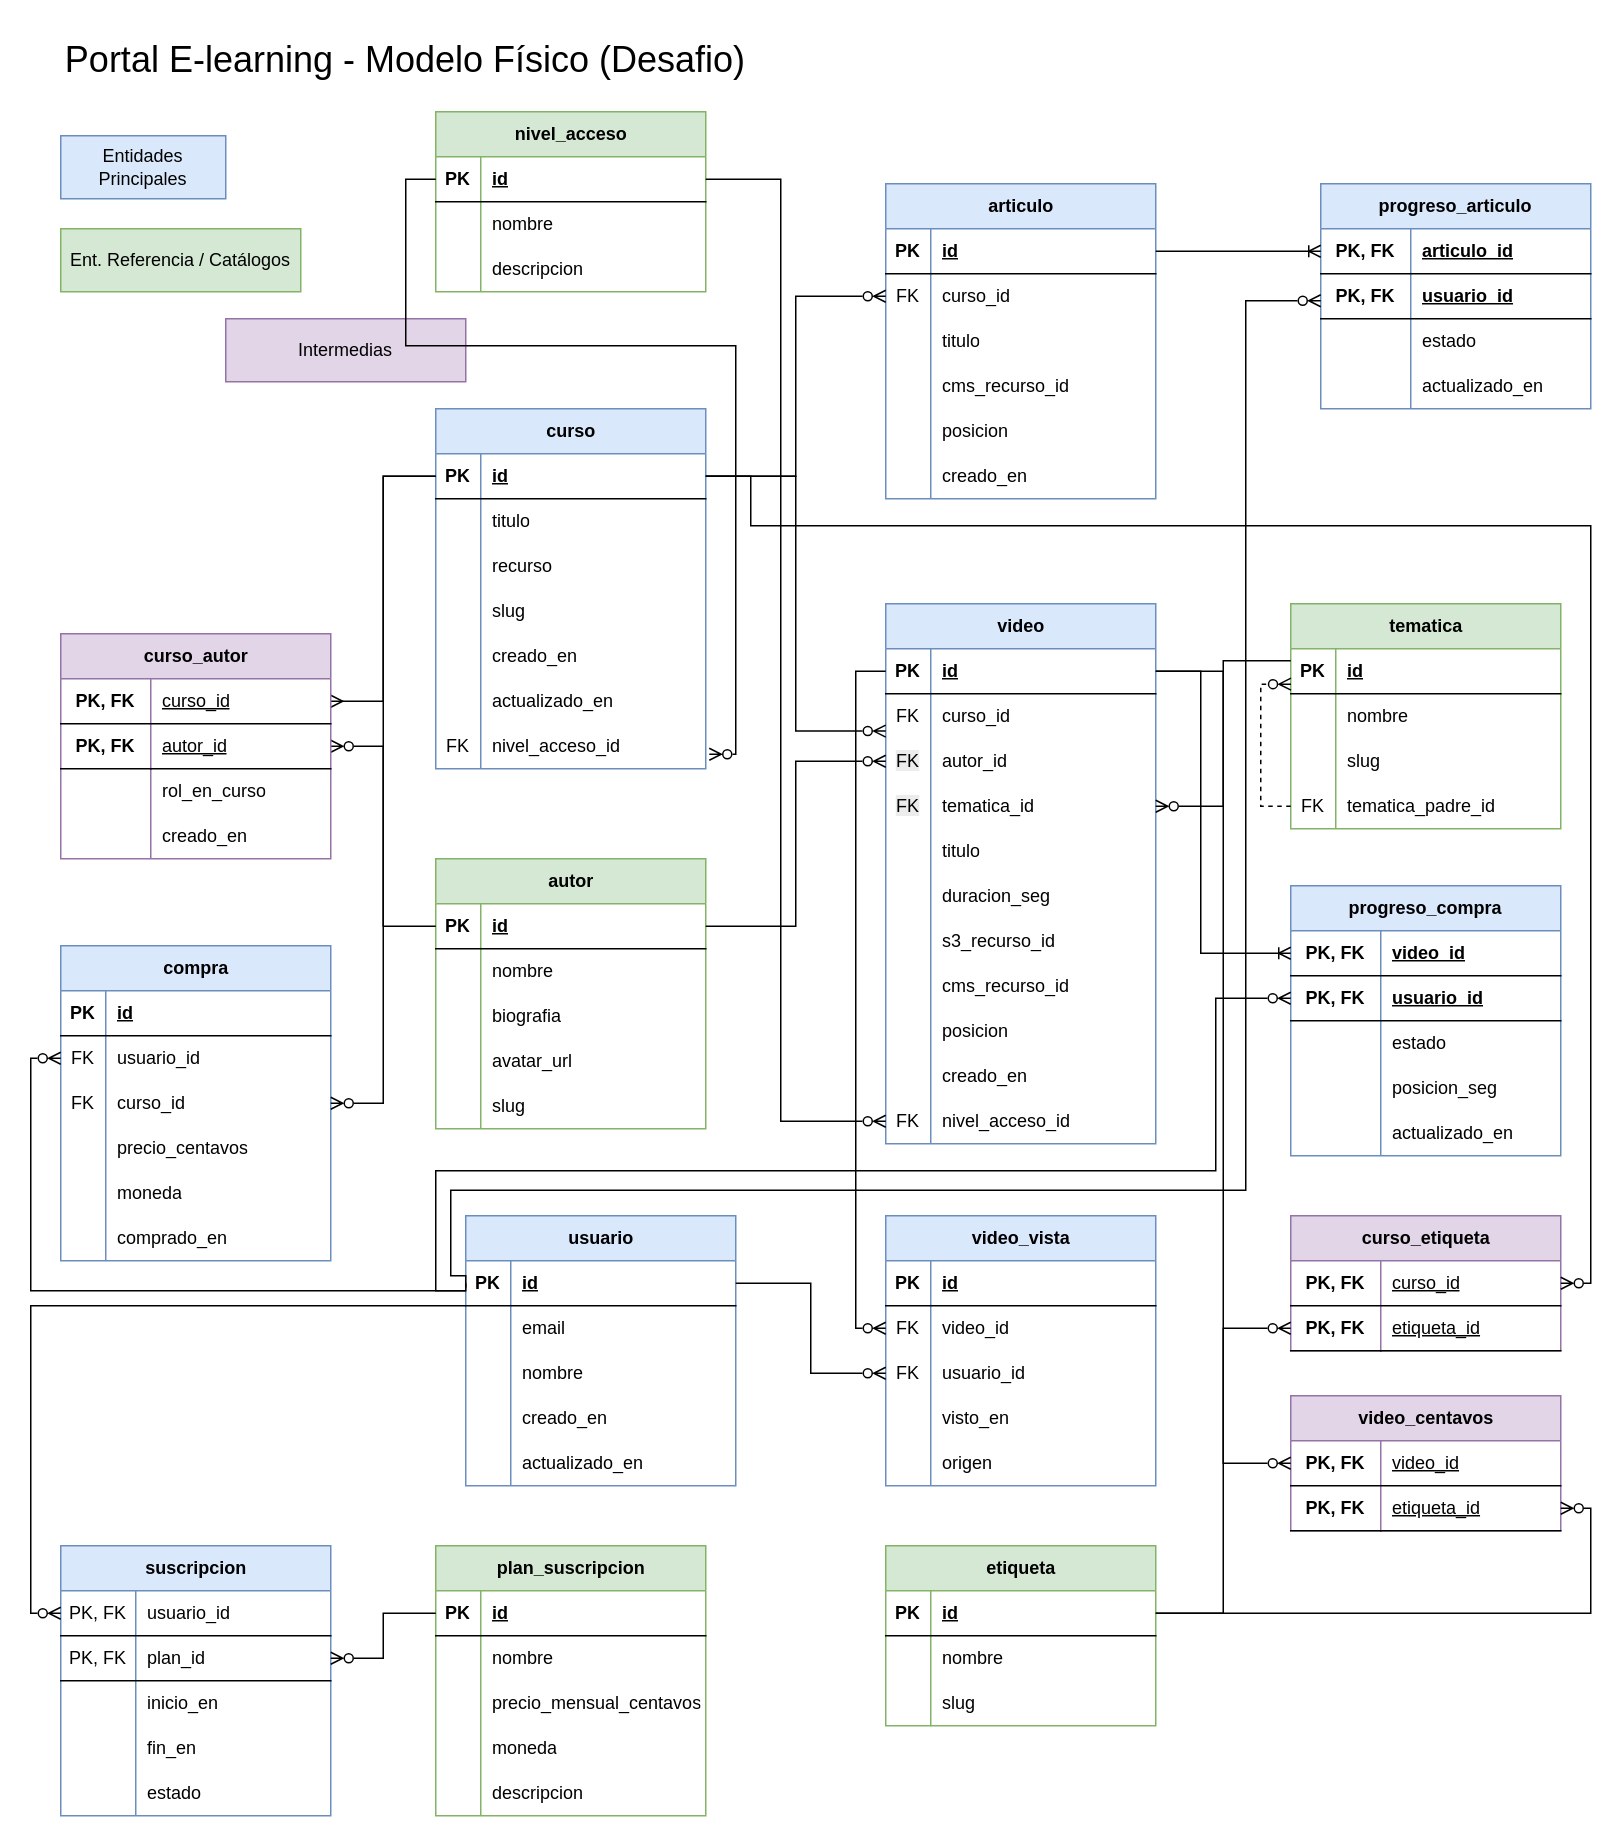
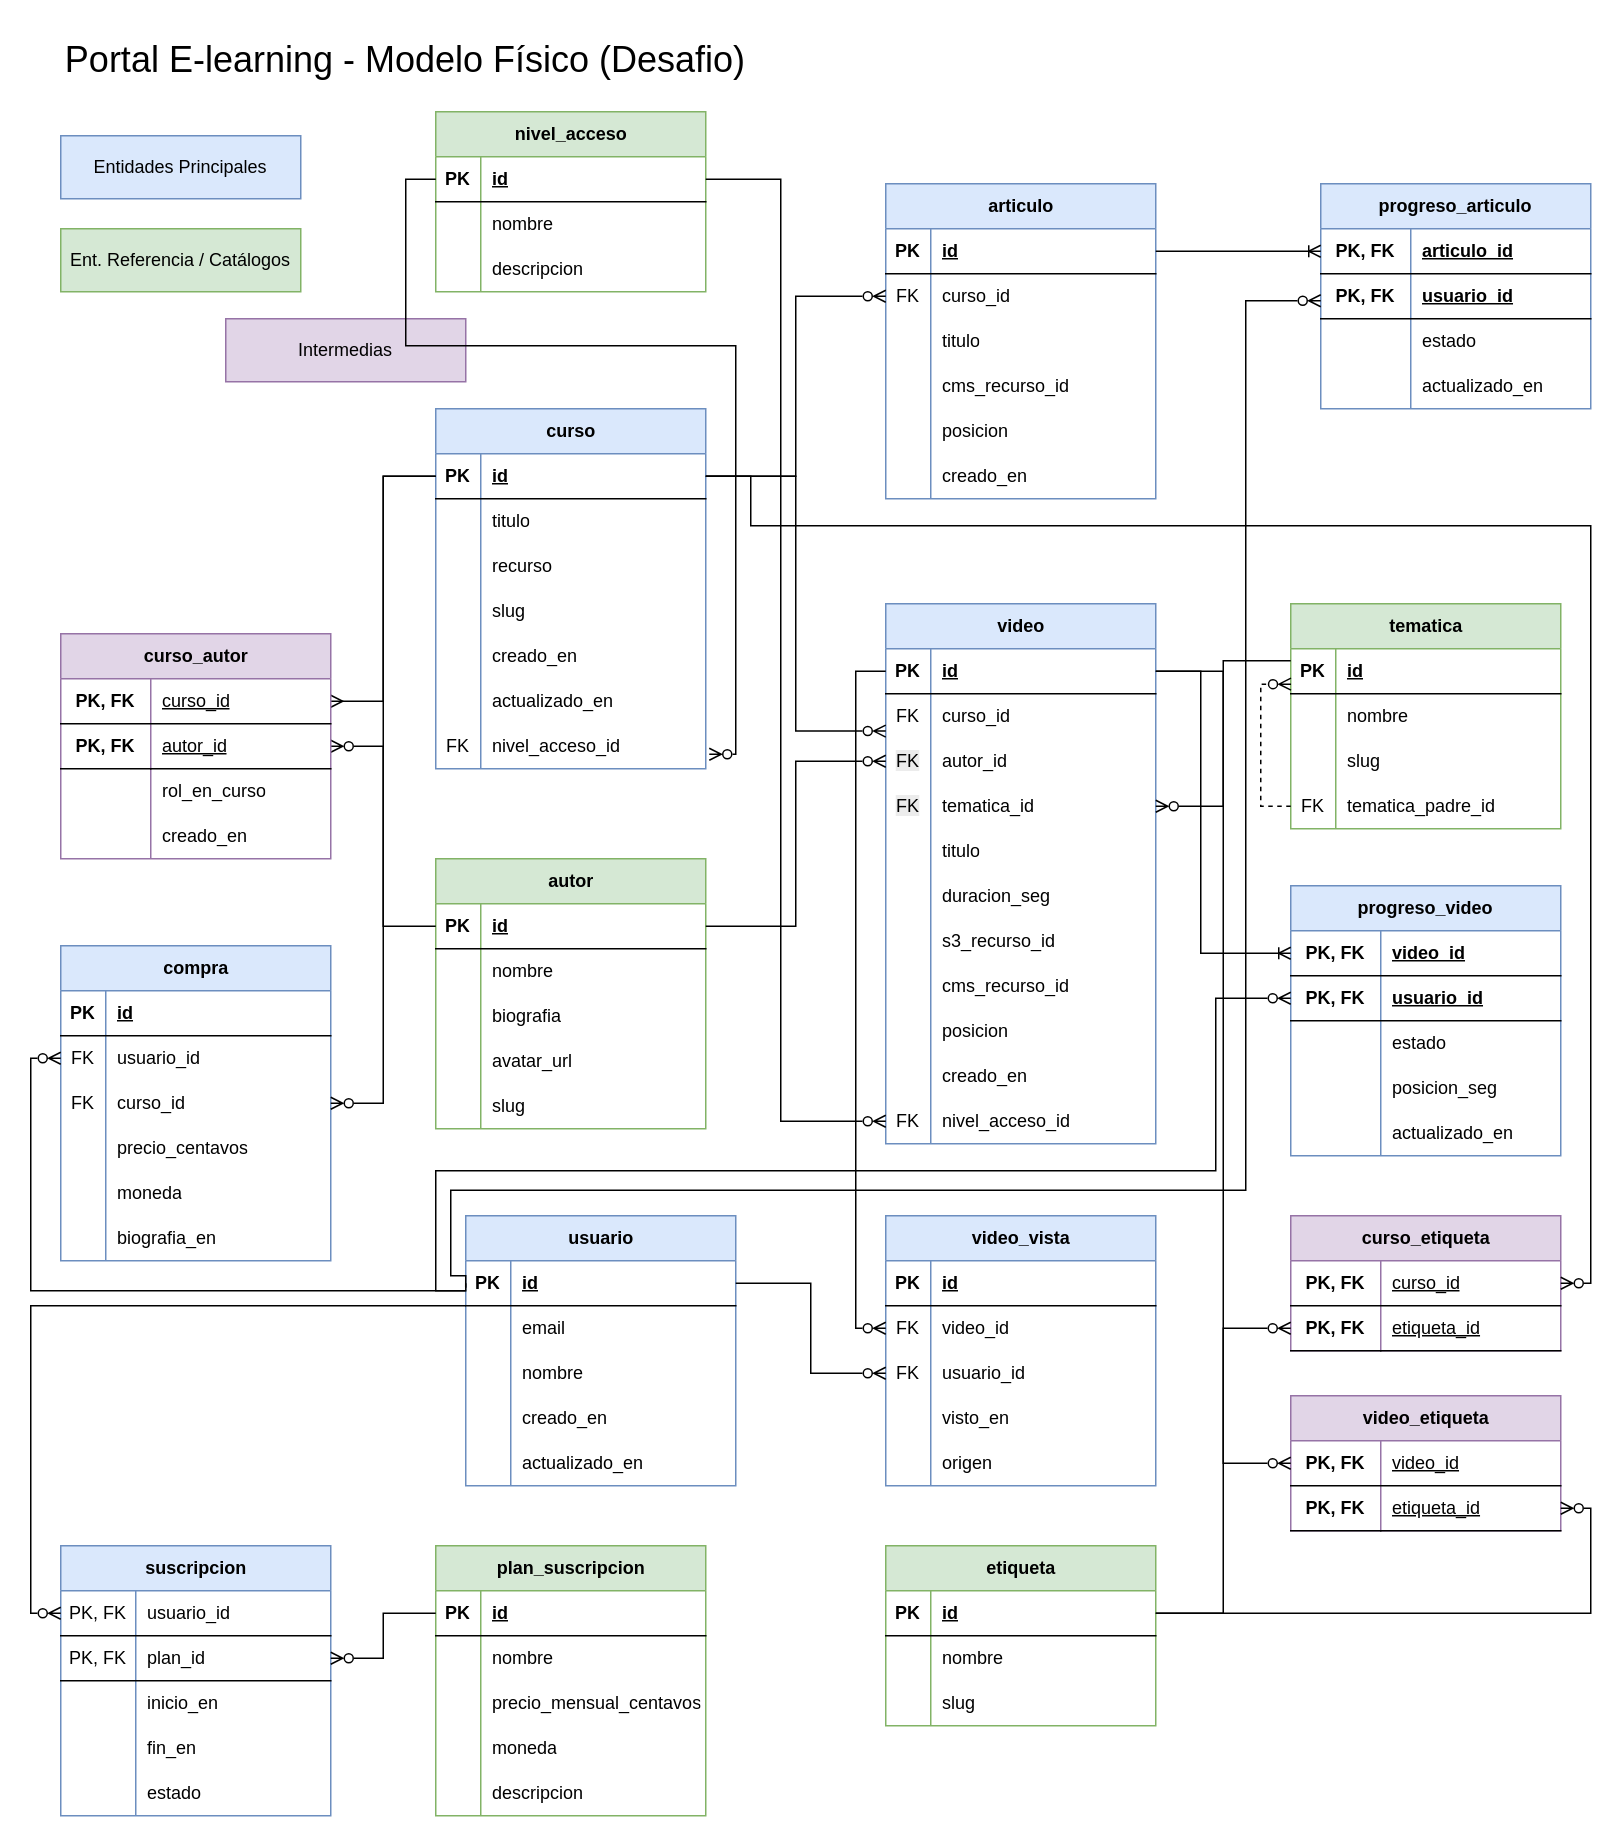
(143, 167) -> (181, 167)
(1426, 908) -> (1426, 908)
(173, 1238) -> (174, 1238)
(1427, 1418) -> (1427, 1418)
